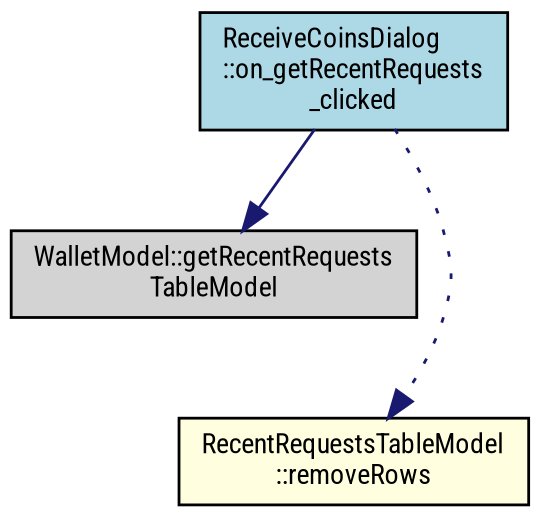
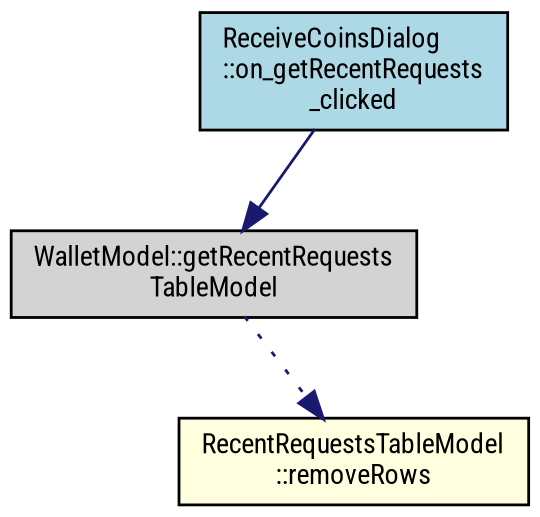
(450, 261) -> (275, 357)
